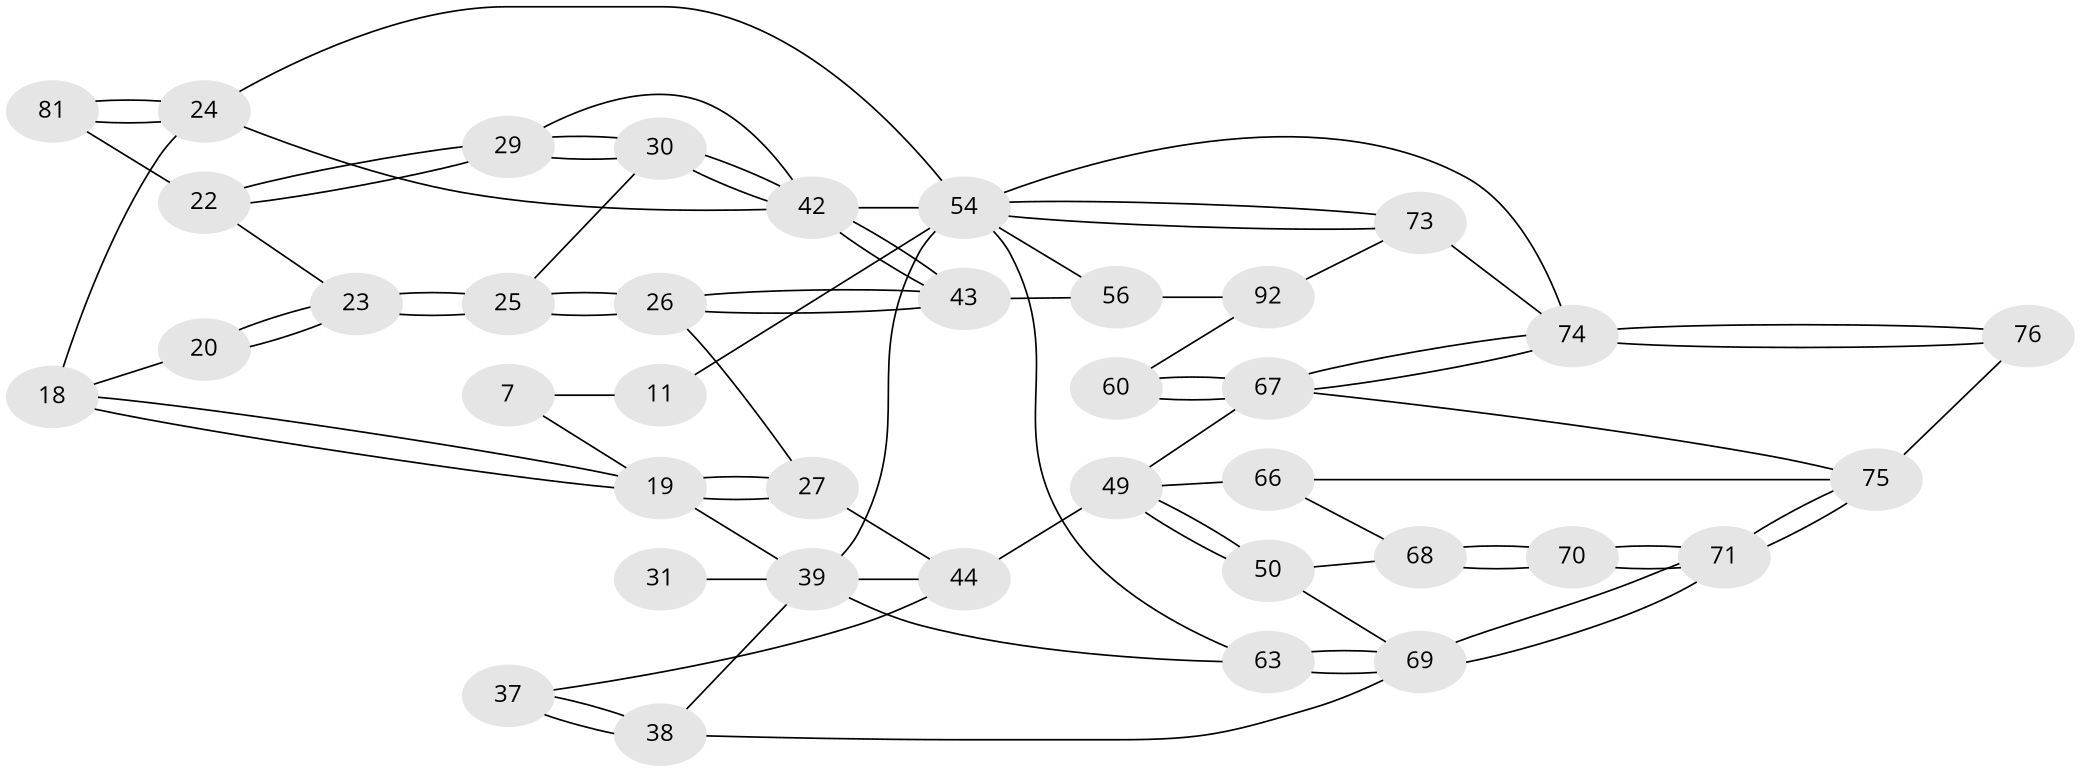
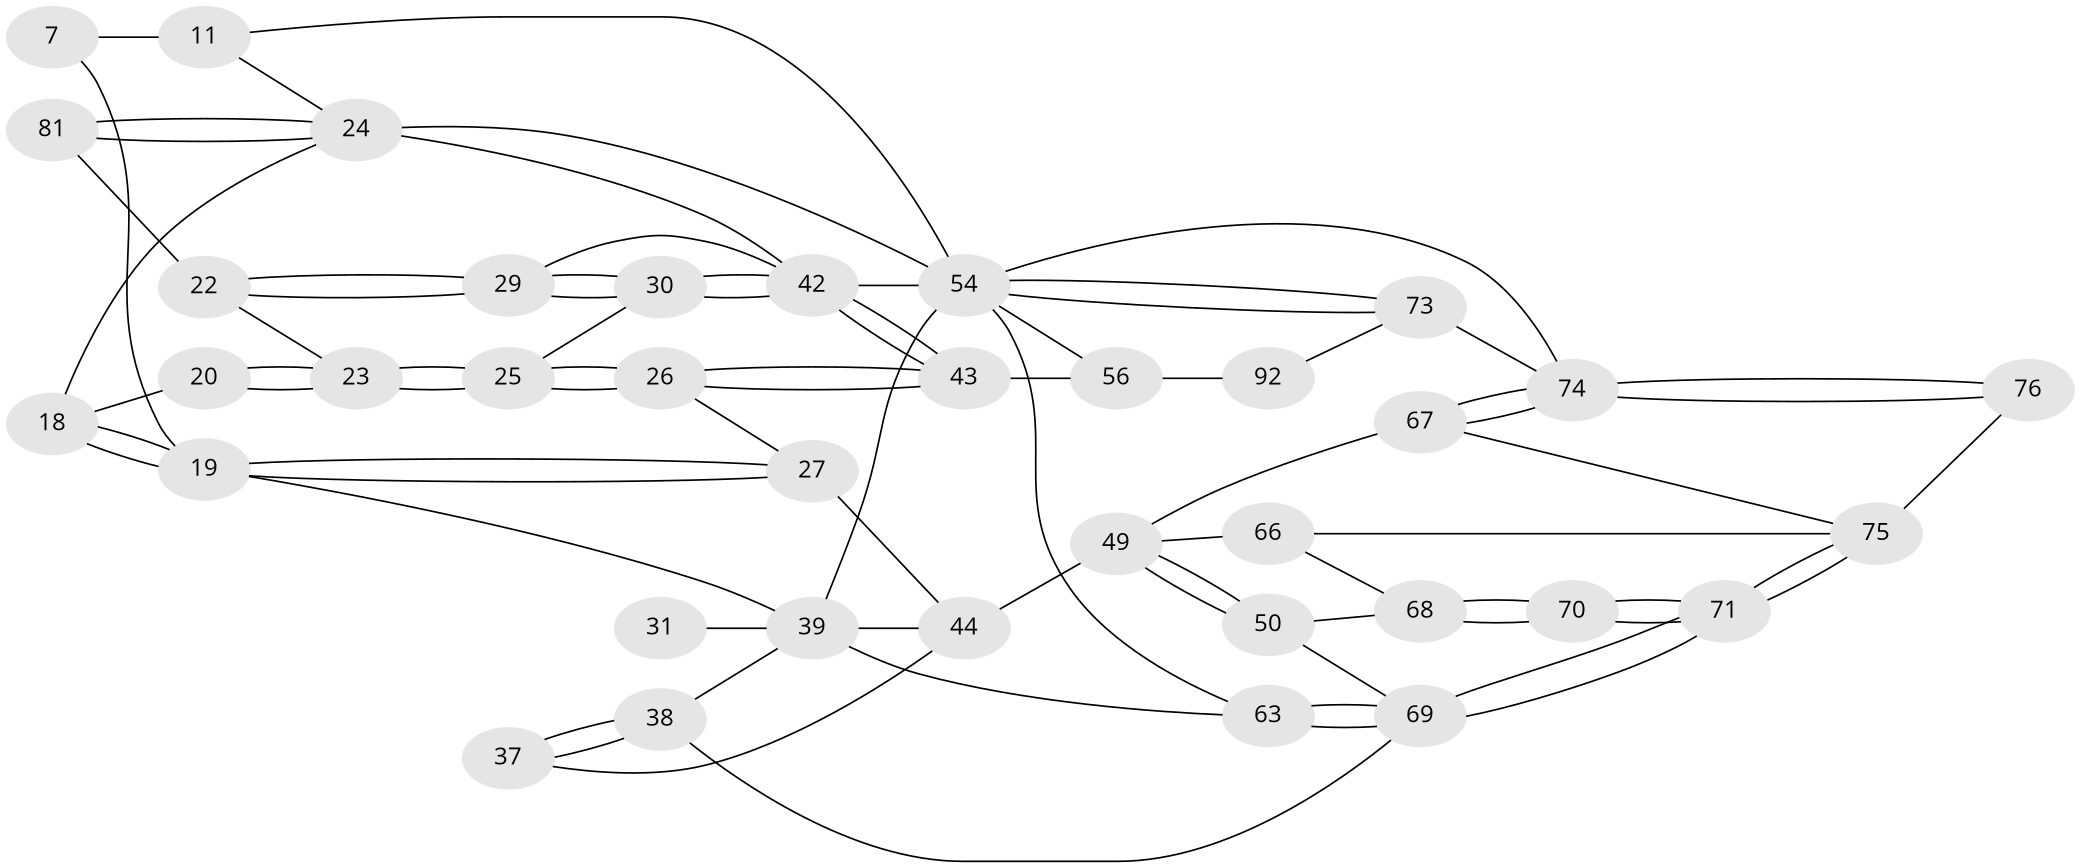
none -> (281, 84)
(1116, 388) -> none
